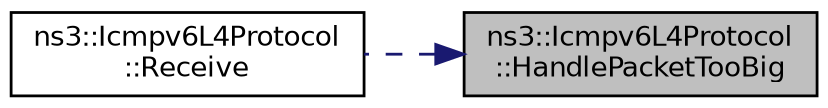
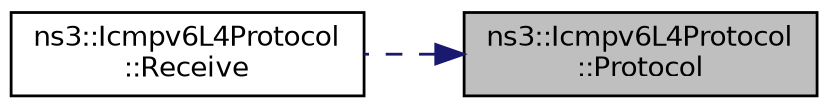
(641, 54) -> (641, 54)
